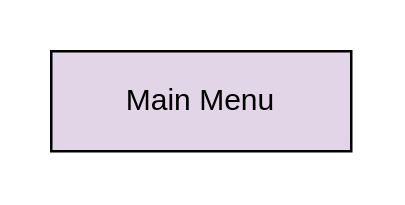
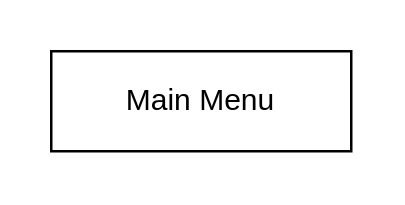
(201, 101) -> (201, 101)
